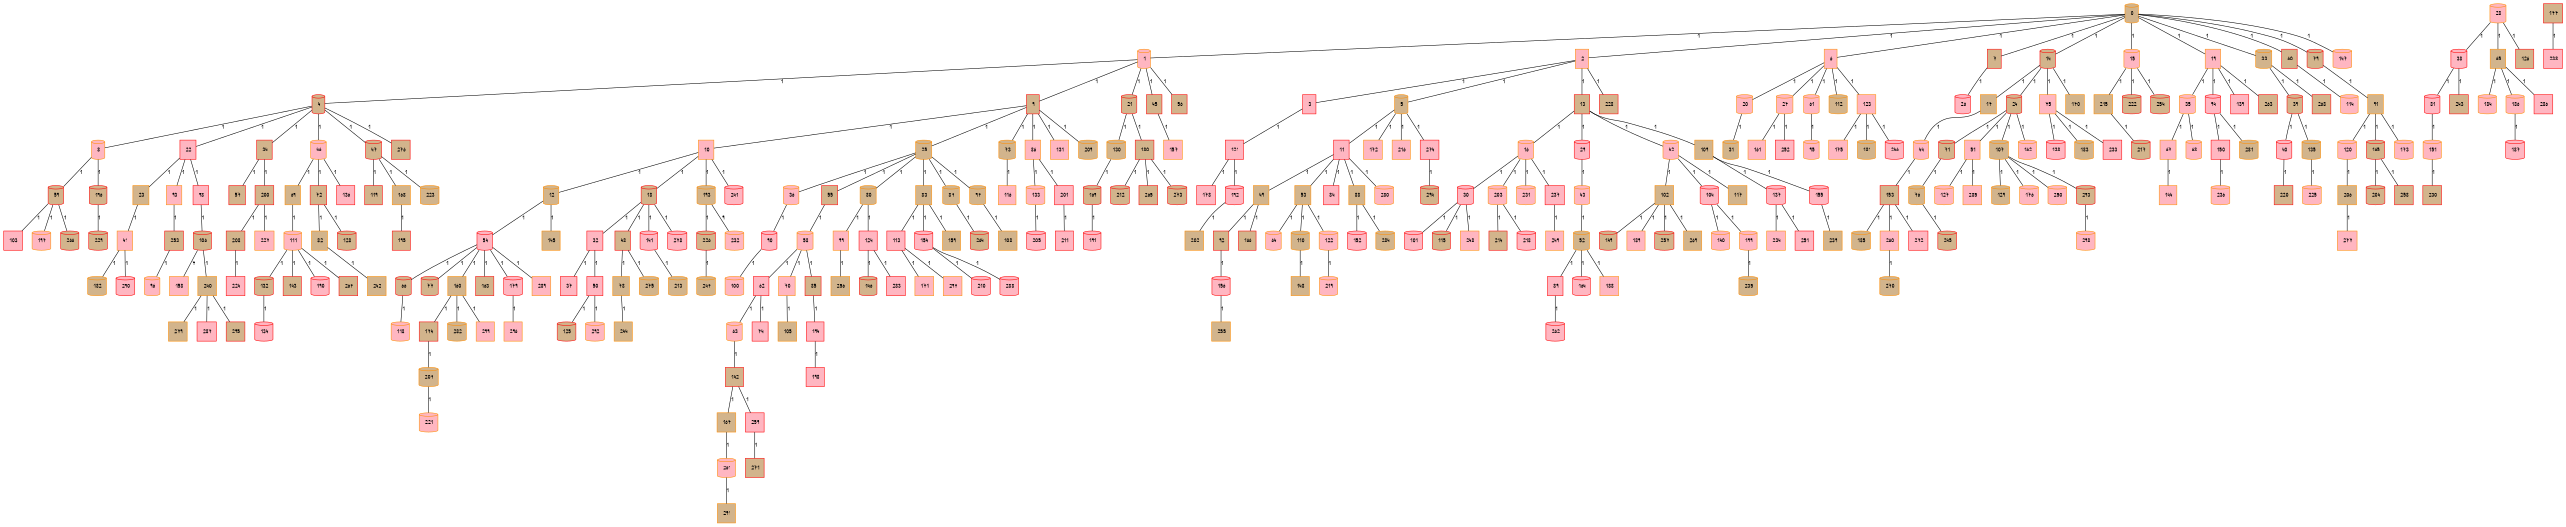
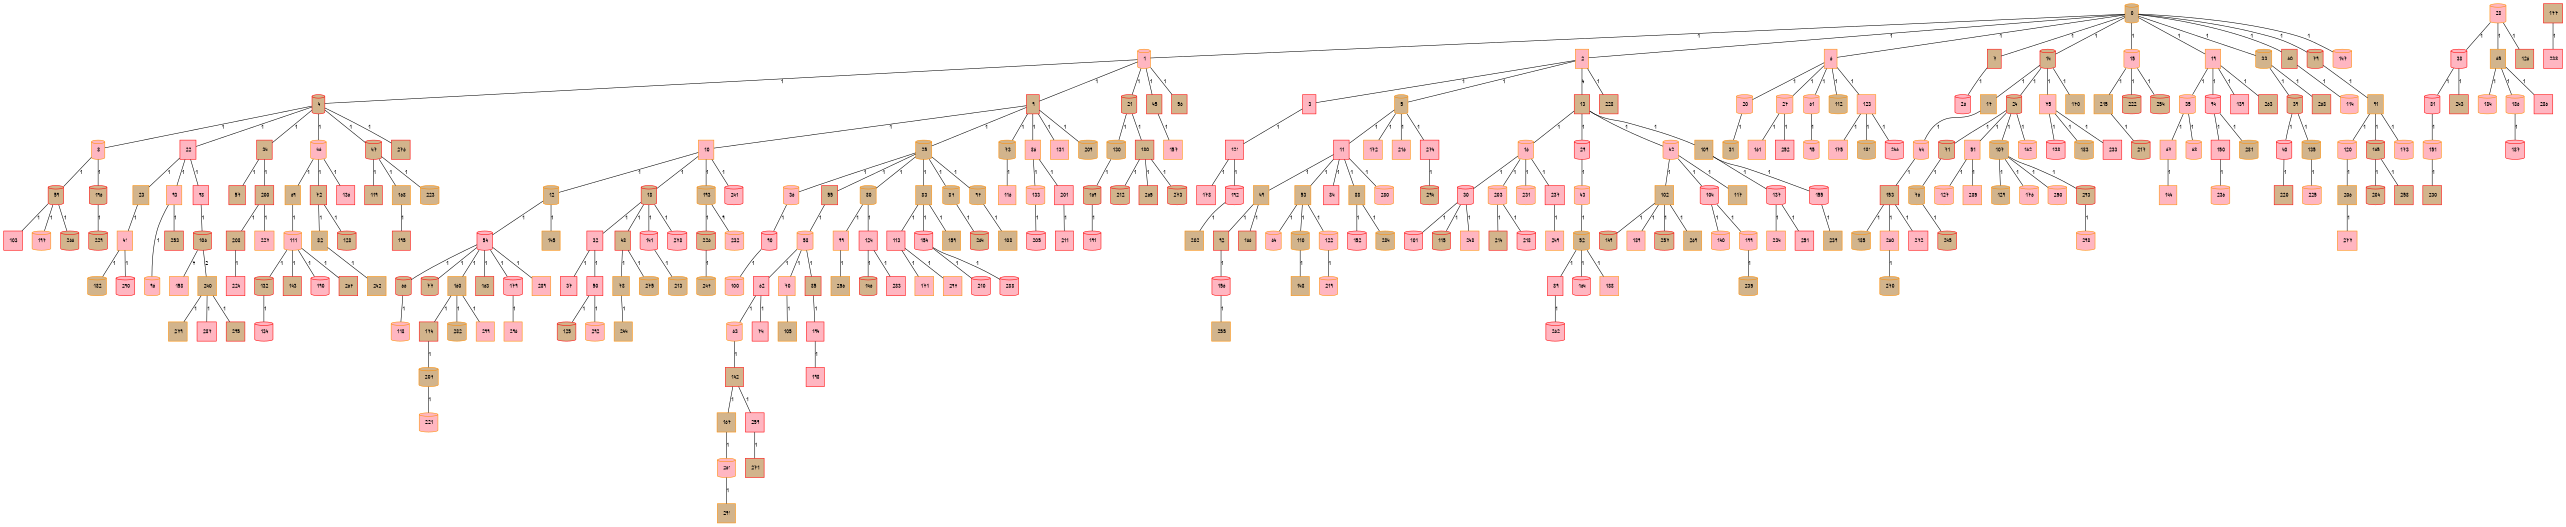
(1583, 82) -> (1583, 82)
(163, 263) -> (155, 239)
(207, 263) -> (207, 263)
